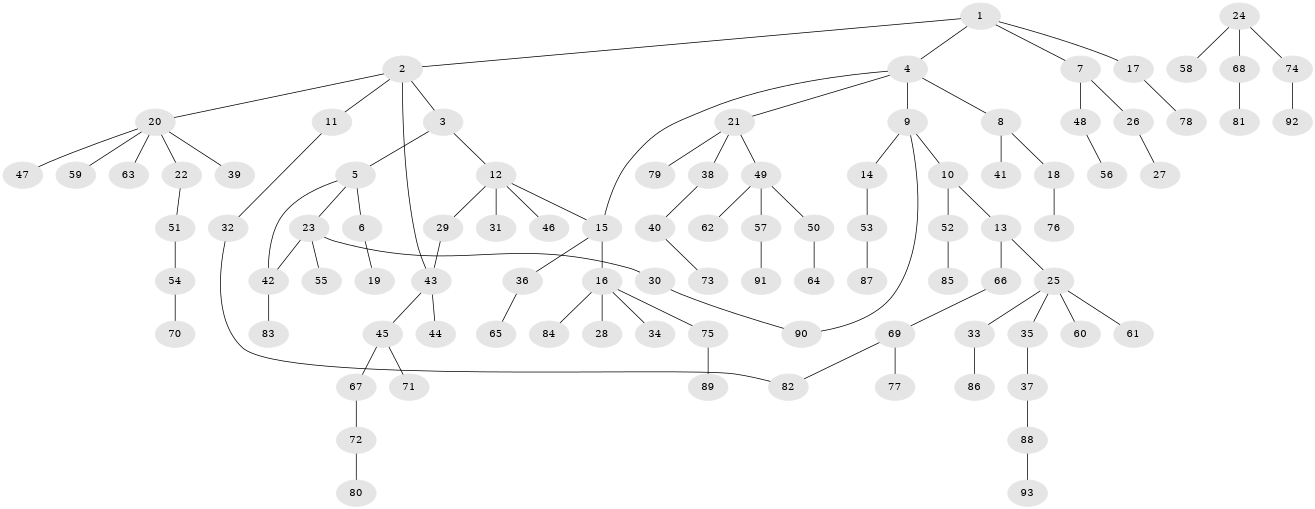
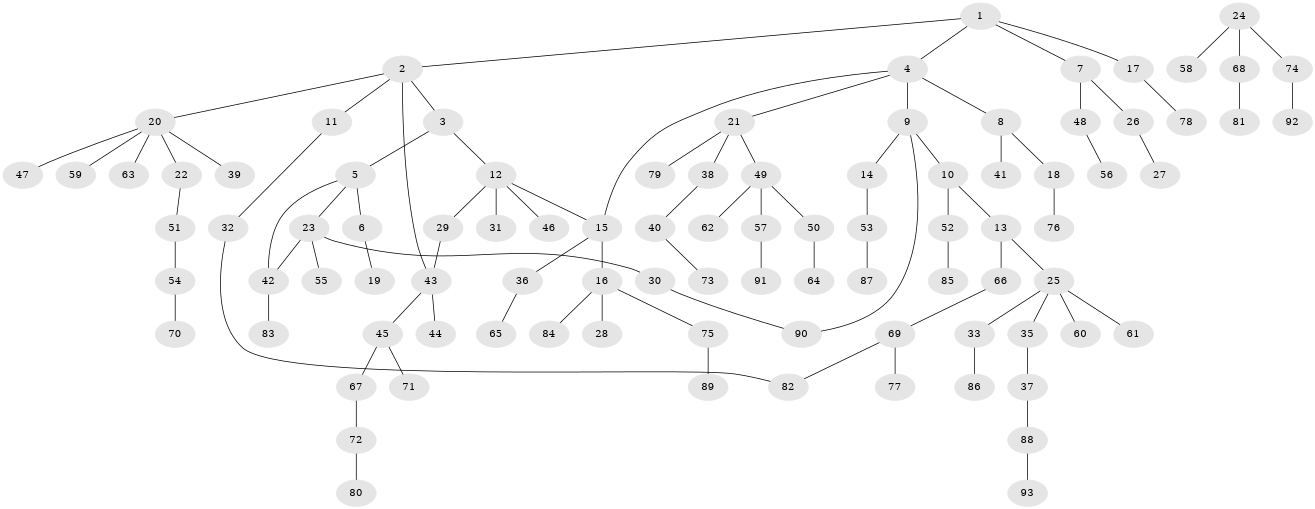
(655, 334) -> none
